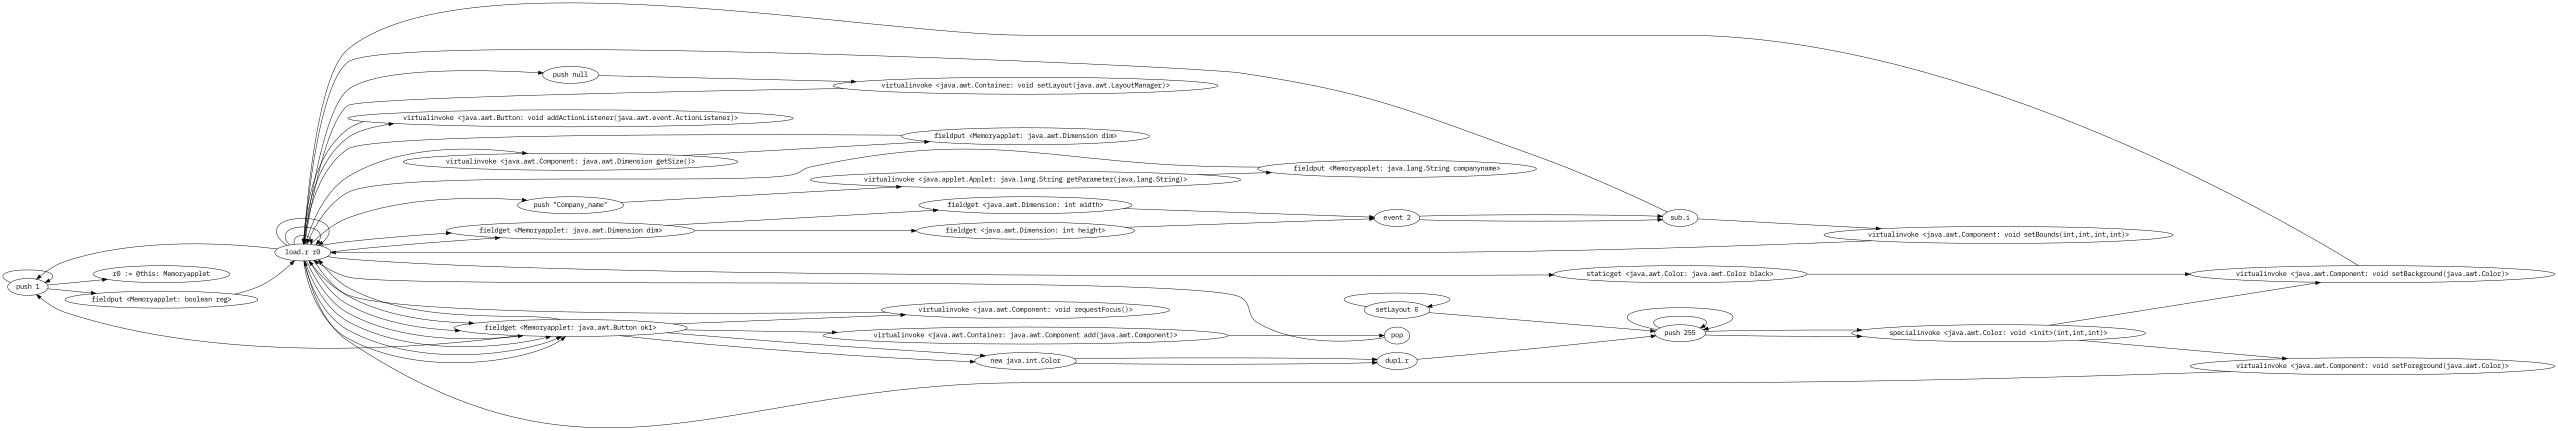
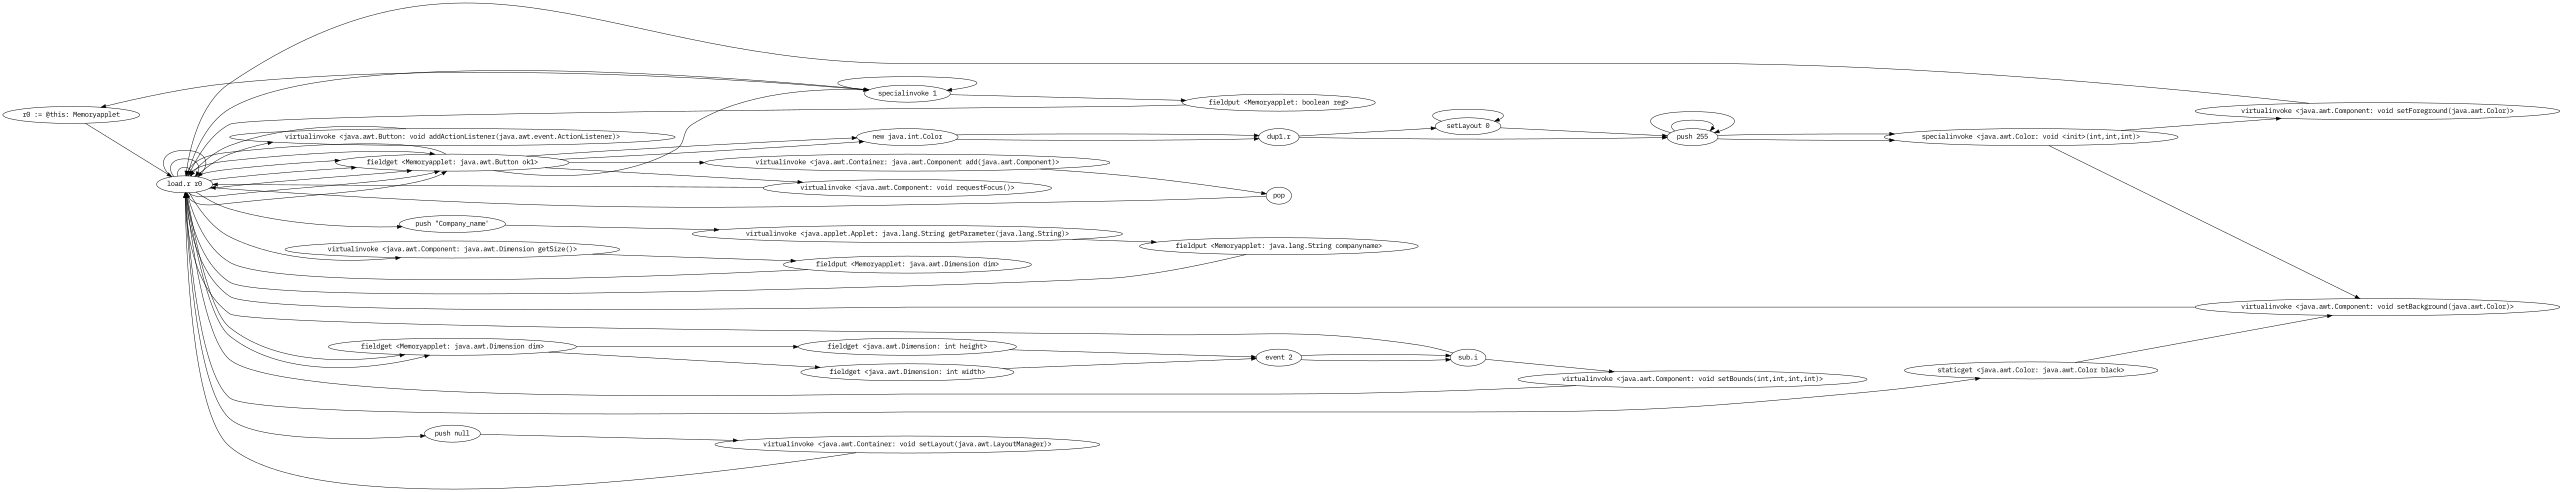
none -> (1365, 132)
none -> (126, 149)
(28, 287) -> (907, 94)
